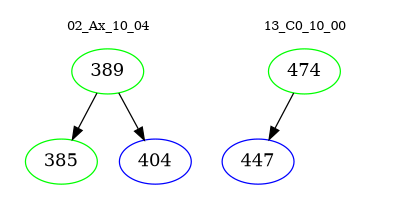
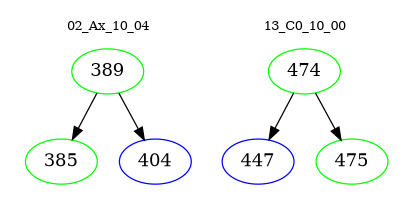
none -> (352, 162)
